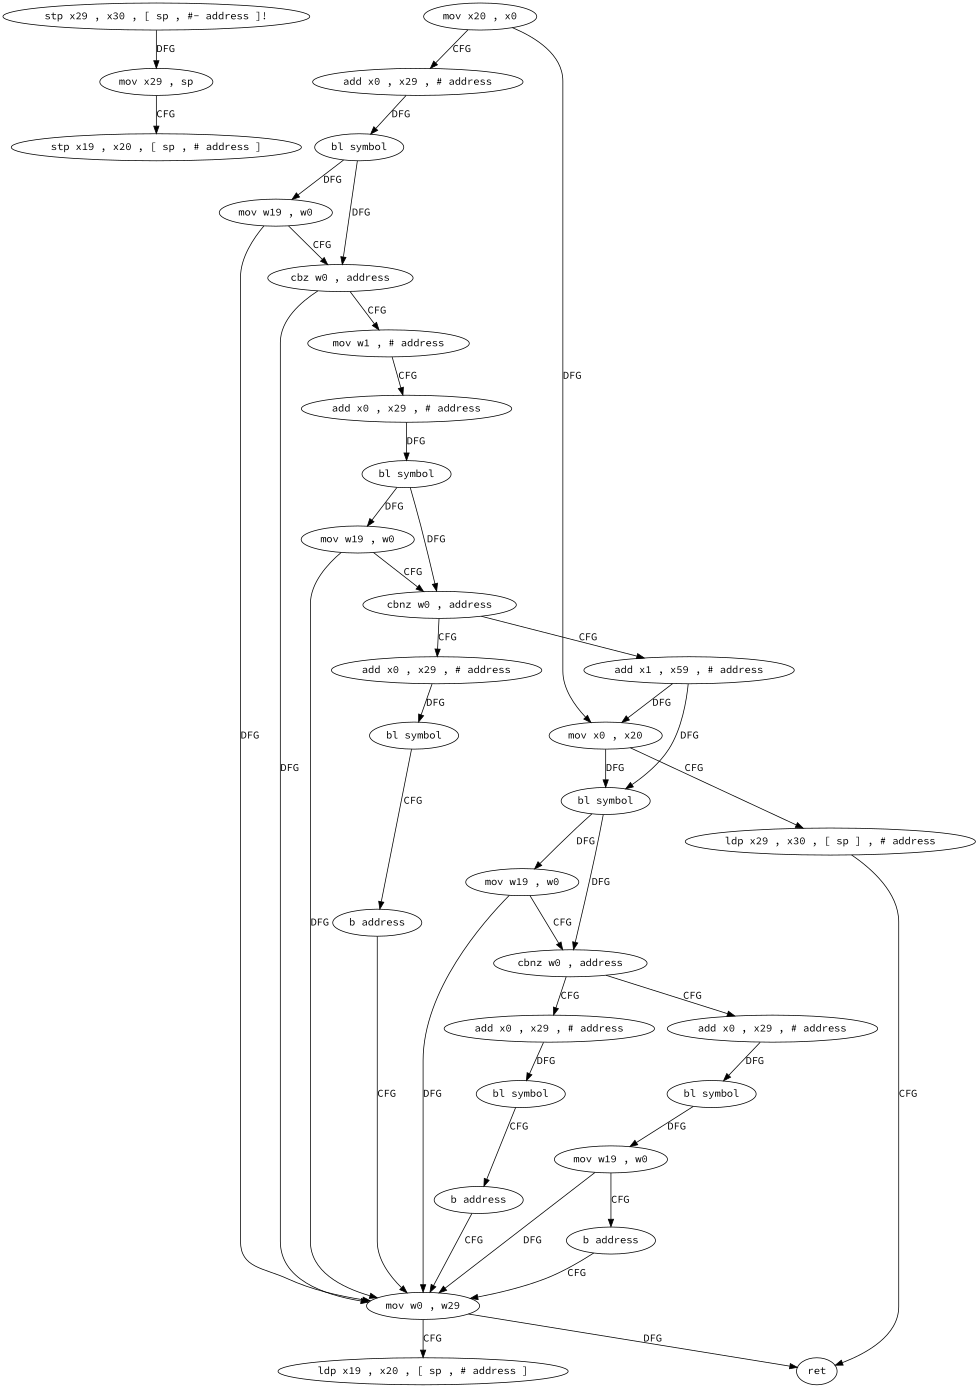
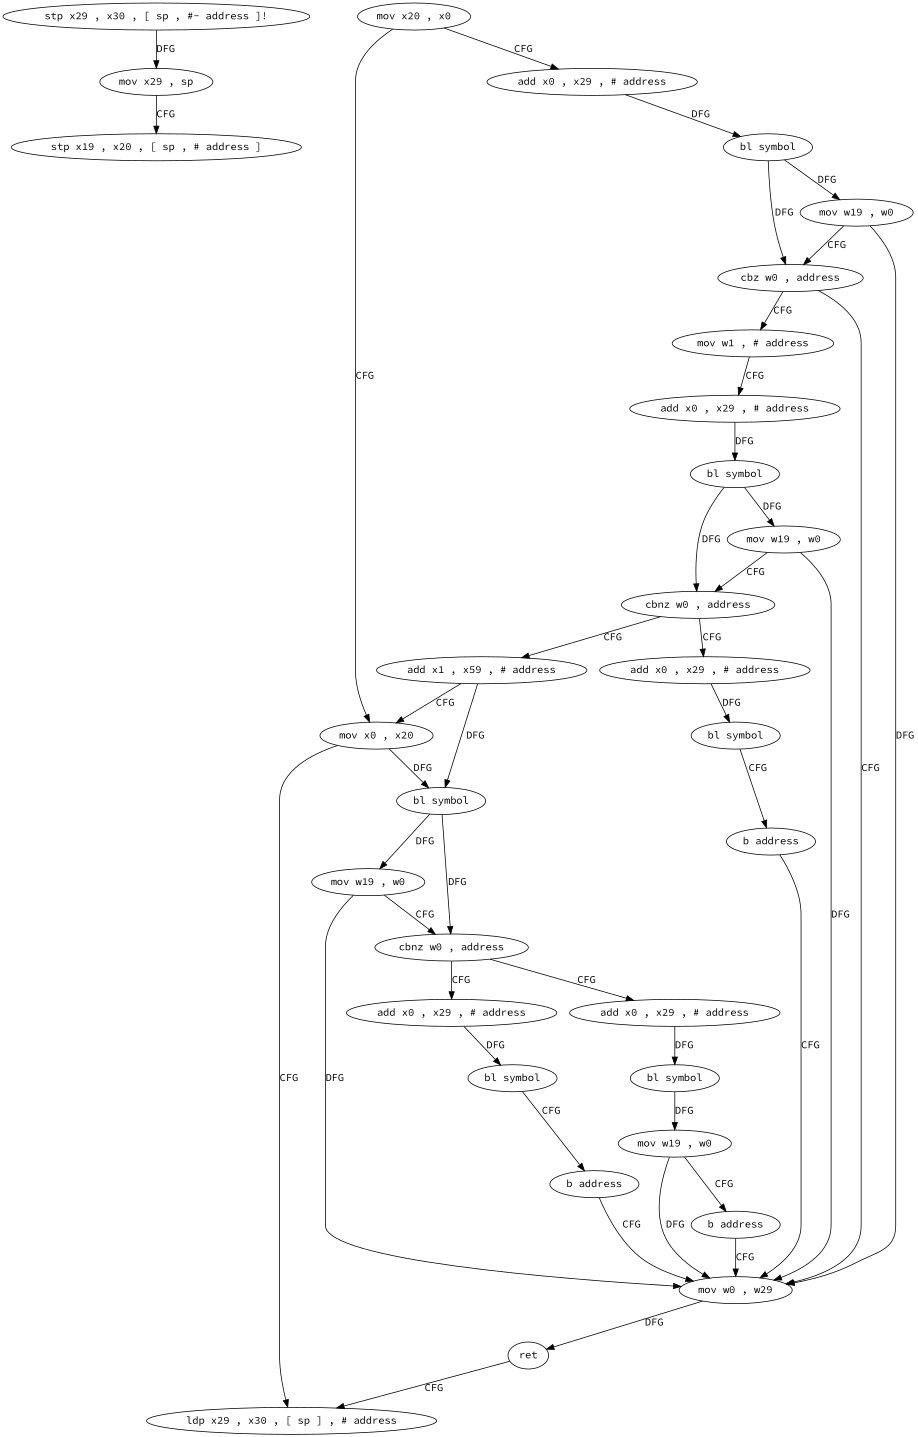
(572, 376) -> (365, 376)
(662, 703) -> (445, 703)
(290, 768) -> (871, 768)
(899, 1114) -> (427, 1384)
(423, 1371) -> none
